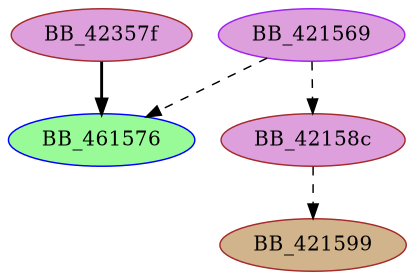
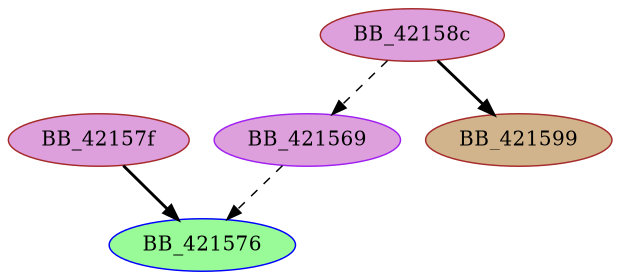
(102, 35) -> (99, 140)
(312, 80) -> (365, 82)
(102, 140) -> (202, 245)
(313, 185) -> (460, 82)
